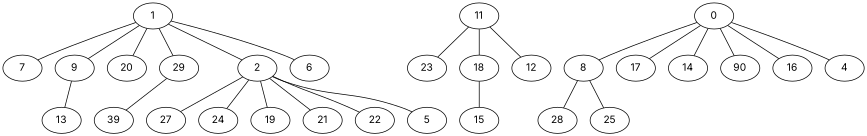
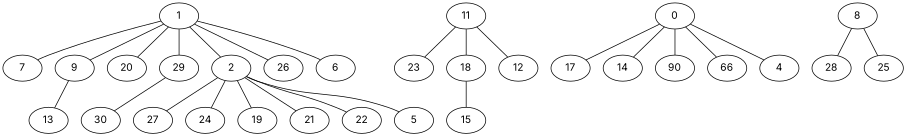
(648, 40) -> none
none -> (283, 68)
(792, 68) -> (727, 68)
(114, 120) -> (101, 120)
